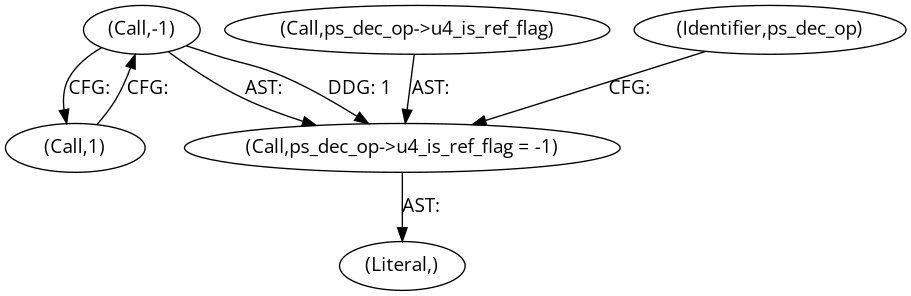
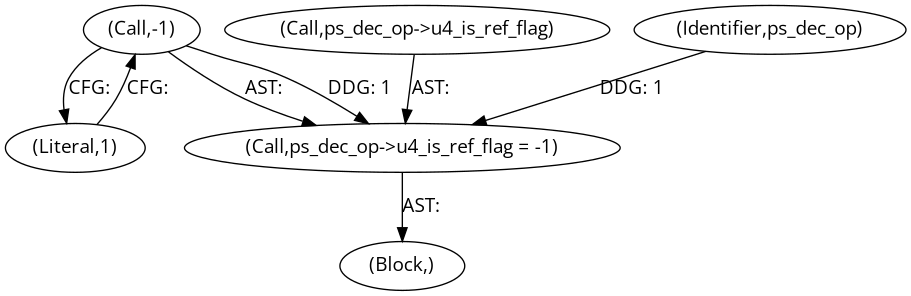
(632, 89) -> (632, 89)
(75, 148) -> (75, 148)
(402, 266) -> (402, 266)
